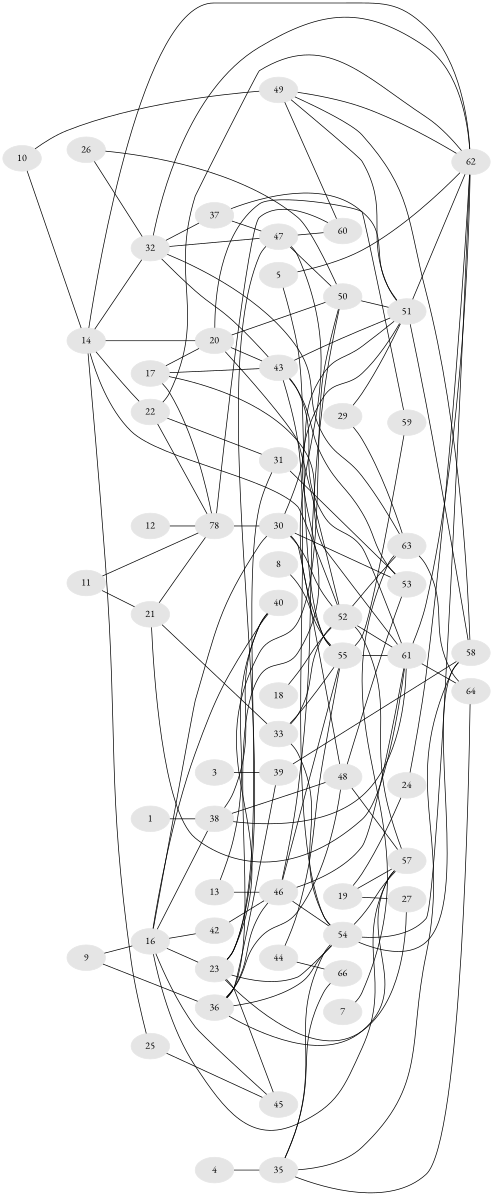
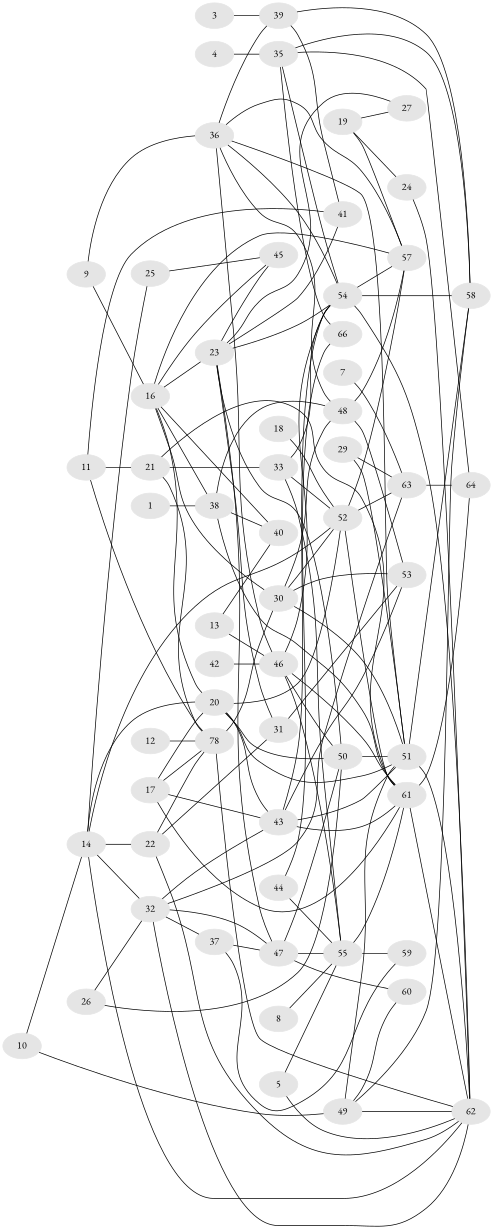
none -> (343, 214)
(237, 338) -> (250, 1011)
(182, 936) -> (176, 552)
